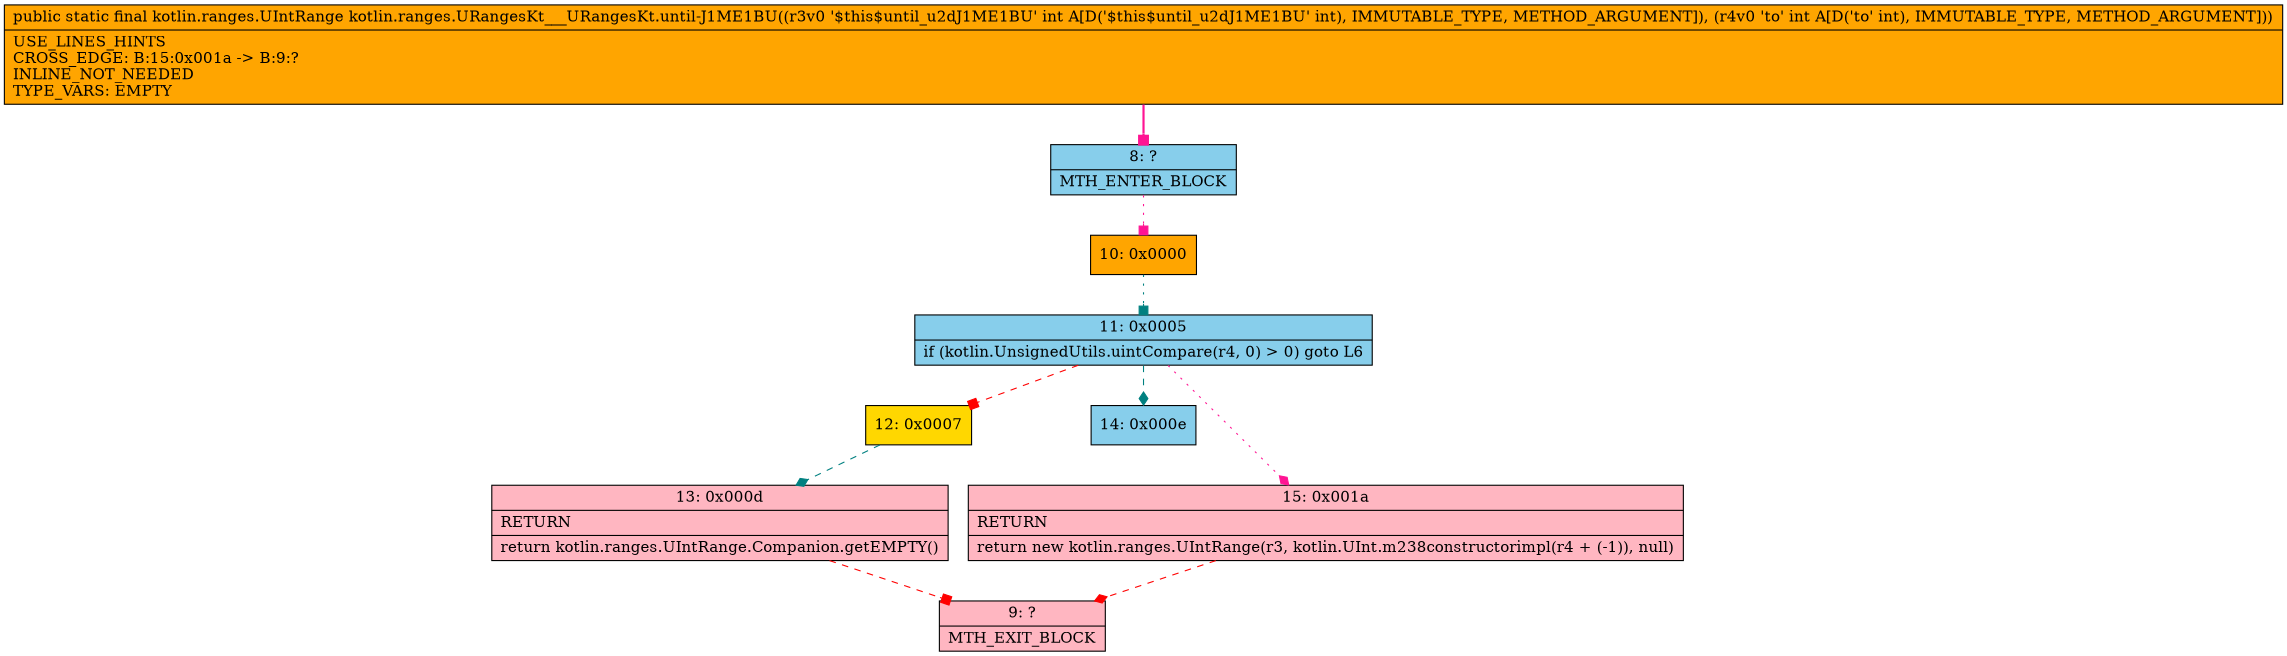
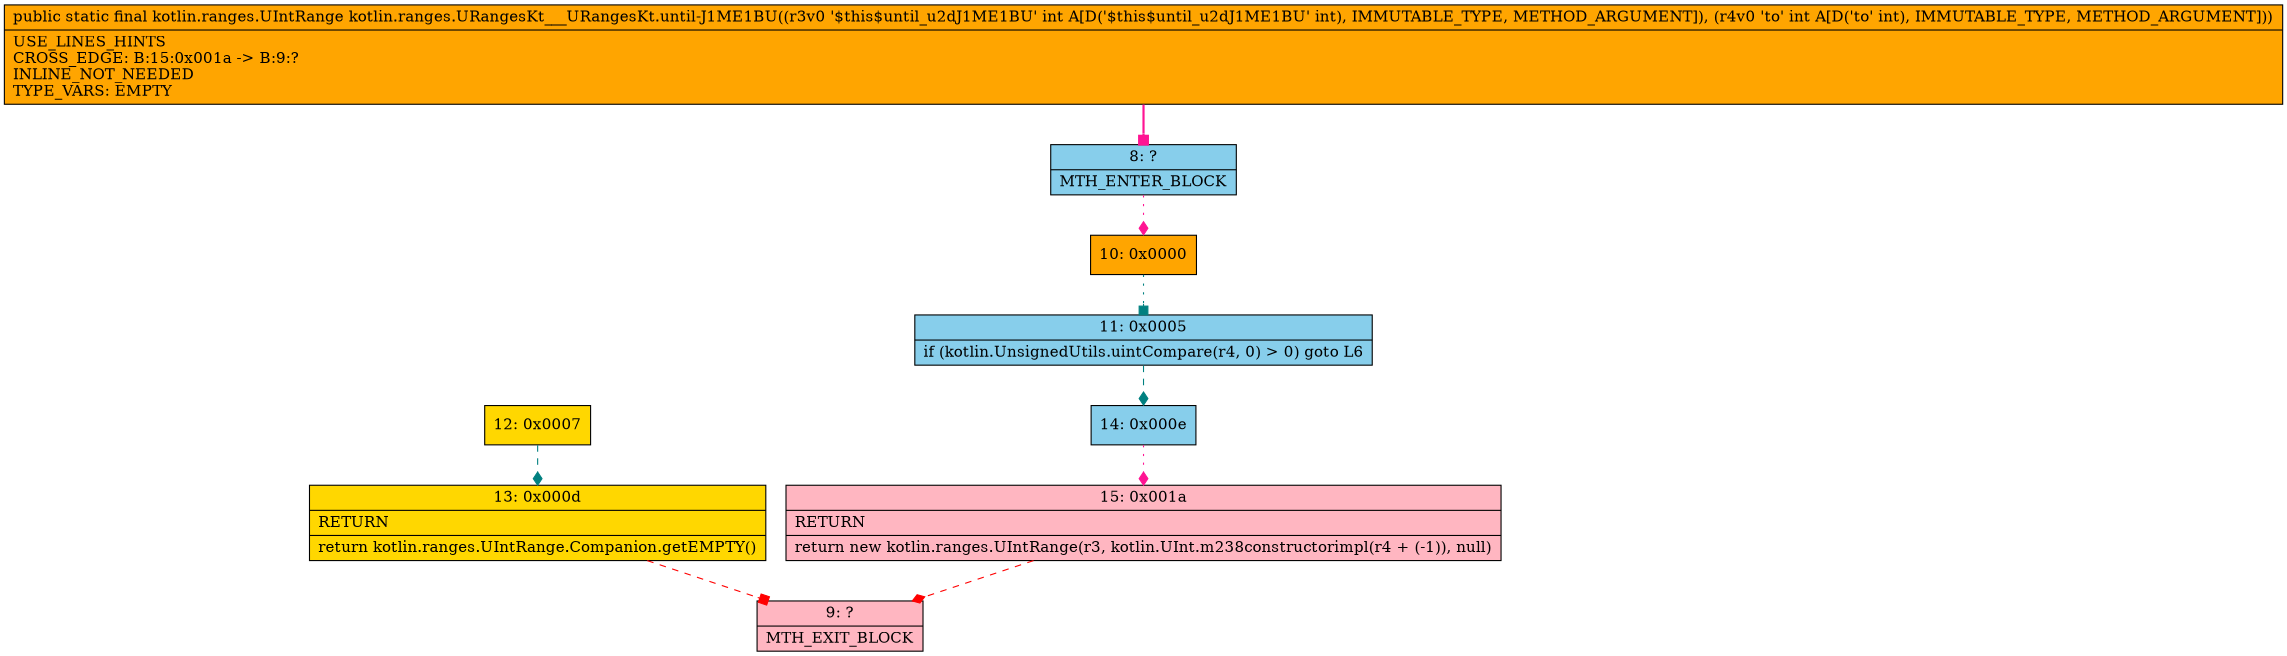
(1144, 209) -> (1144, 208)
(1029, 383) -> none
(1224, 420) -> (1144, 458)
(720, 523) -> (538, 523)
